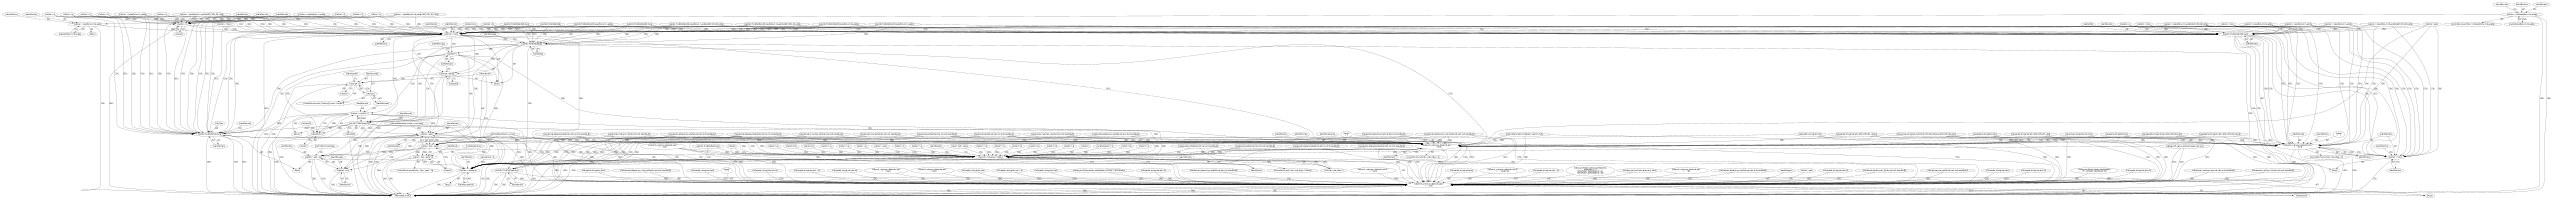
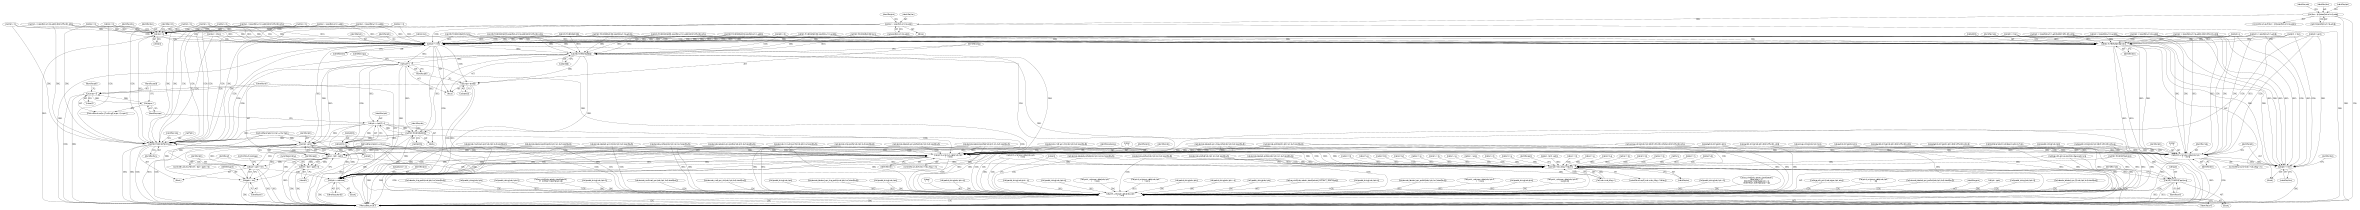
none -> (434, 26)
(344, 31) -> (432, 27)
(1105, 146) -> (1691, 156)
(416, 163) -> (203, 160)
none -> (2173, 167)
